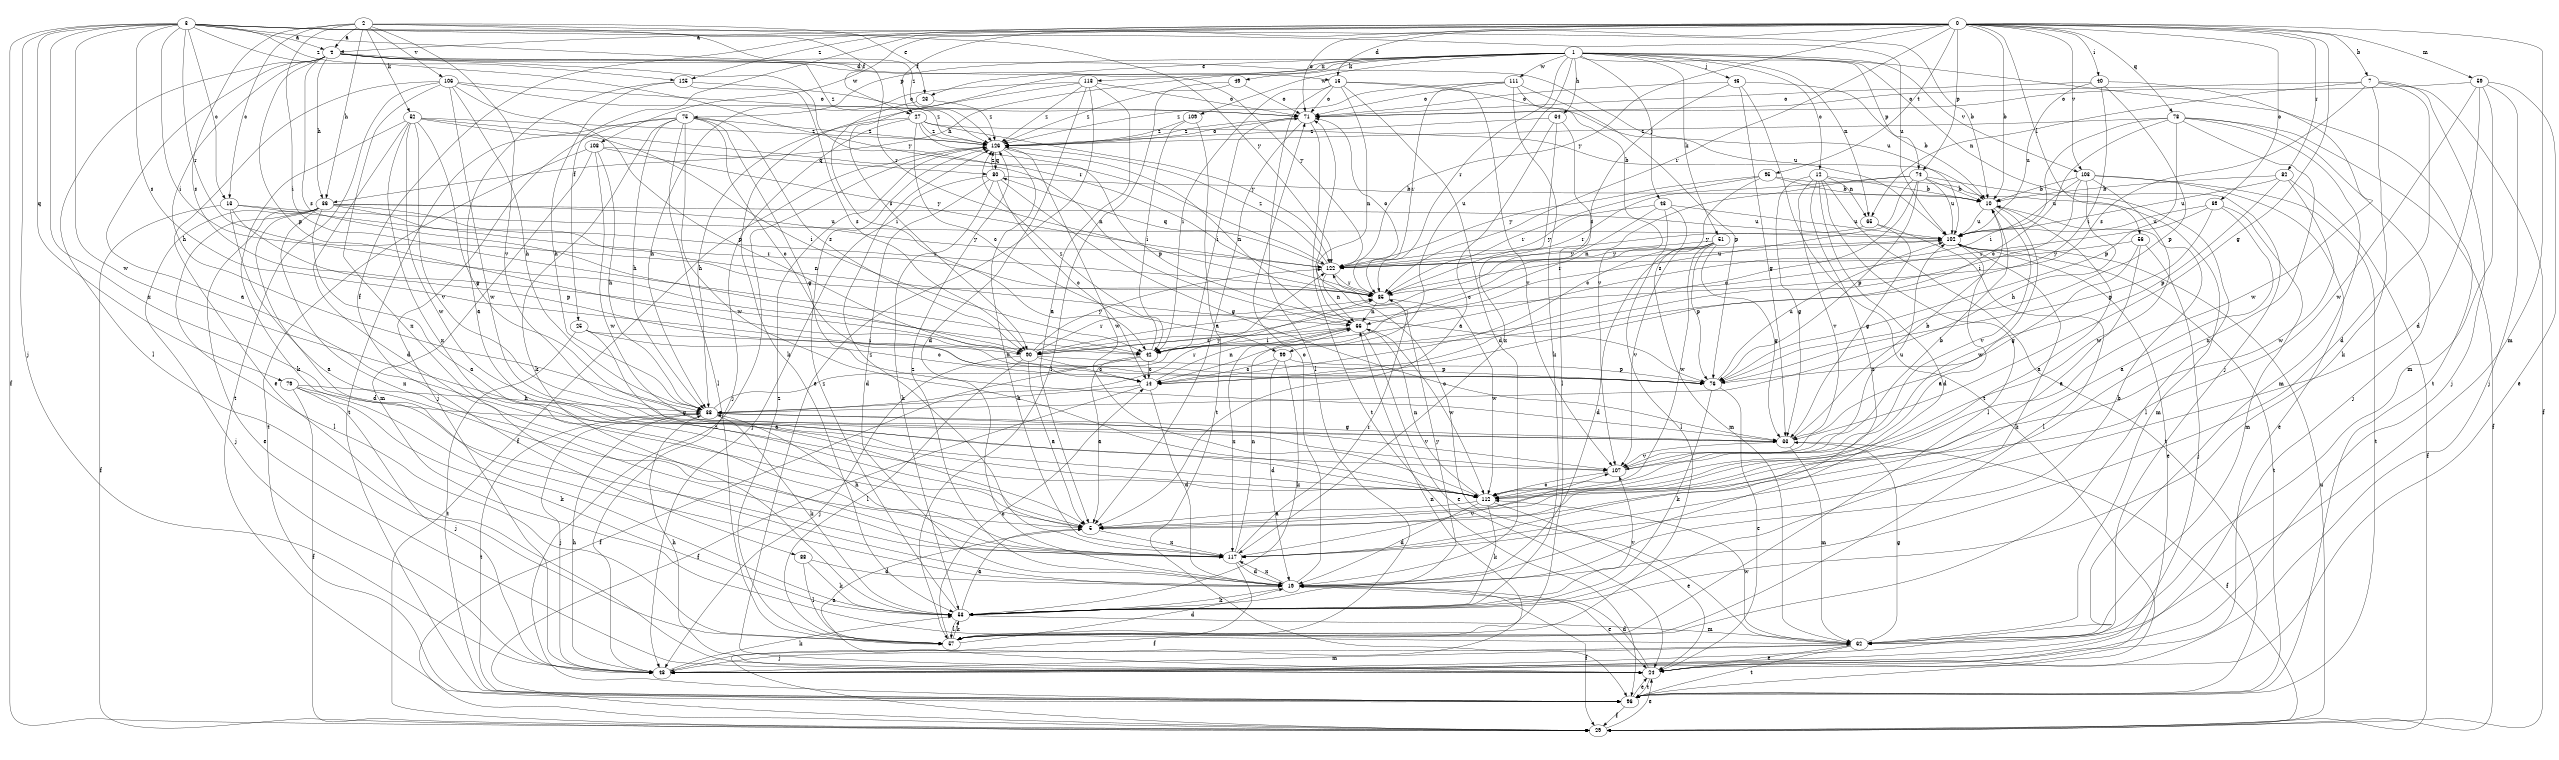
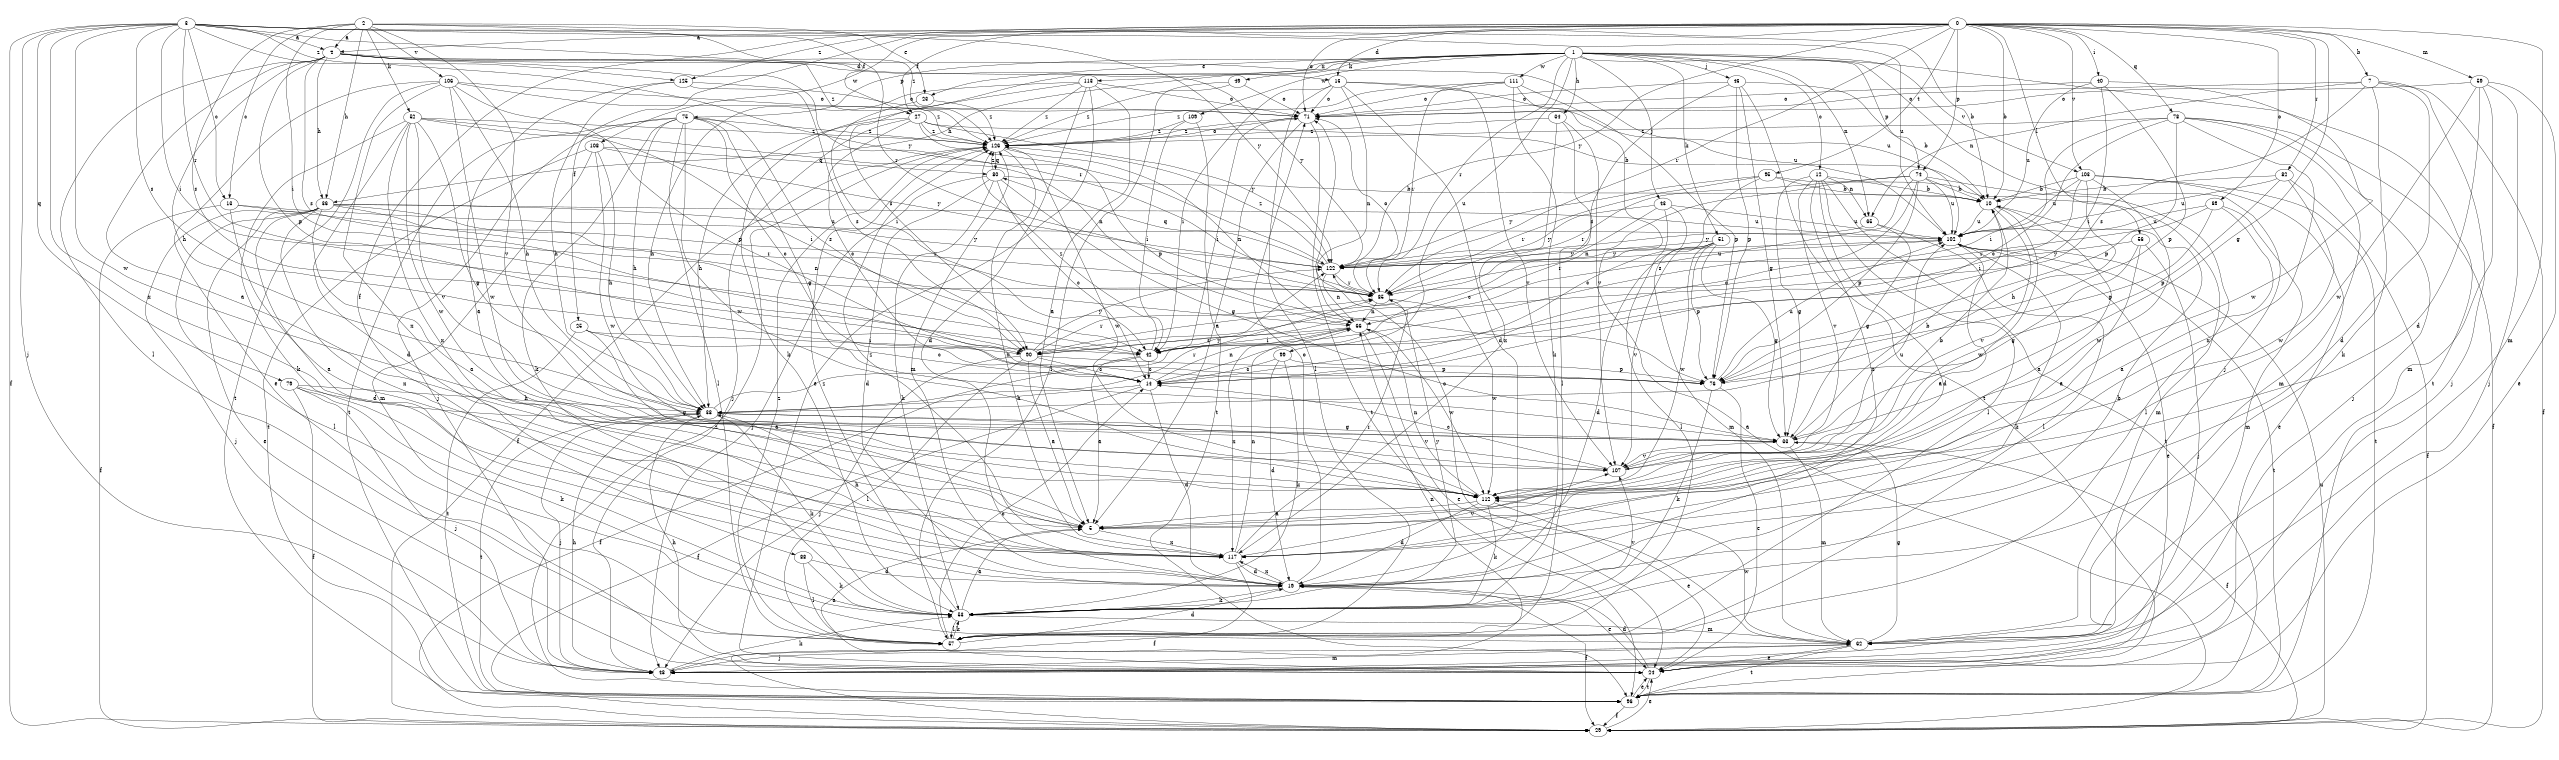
(1052, 281) -> (894, 317)
(732, 335) -> (1747, 240)
(913, 370) -> (913, 370)
(1348, 380) -> (2055, 558)
(1552, 482) -> (1398, 418)
